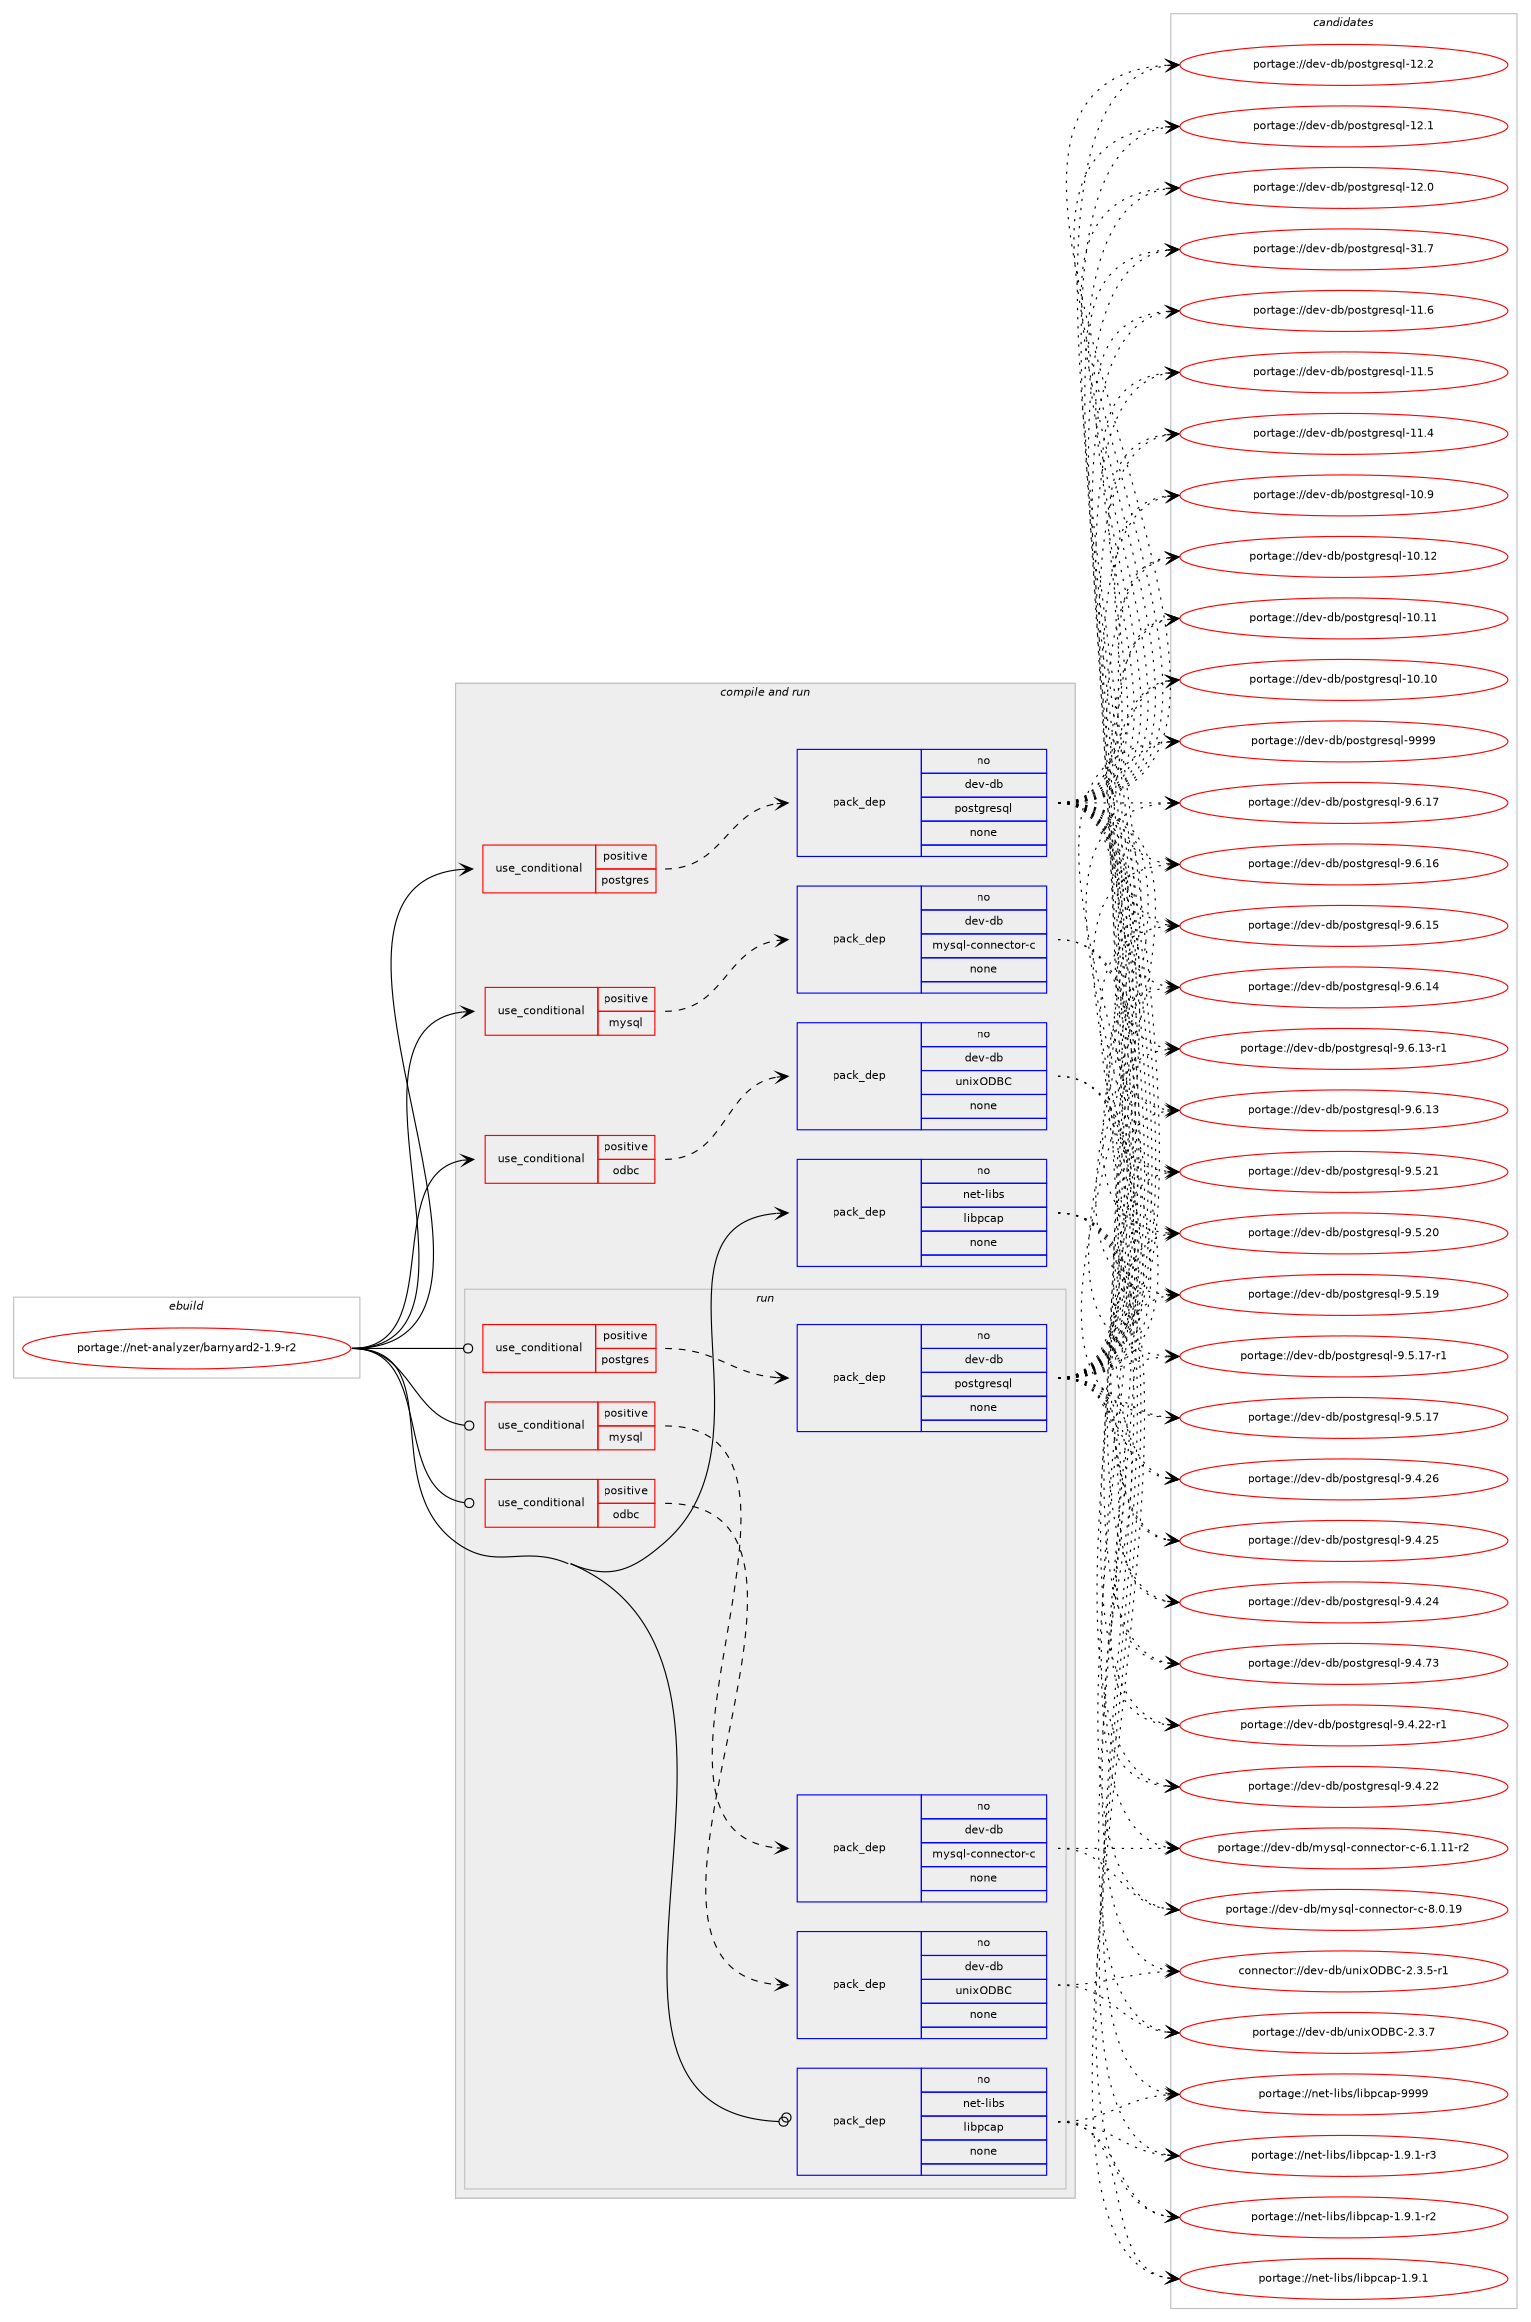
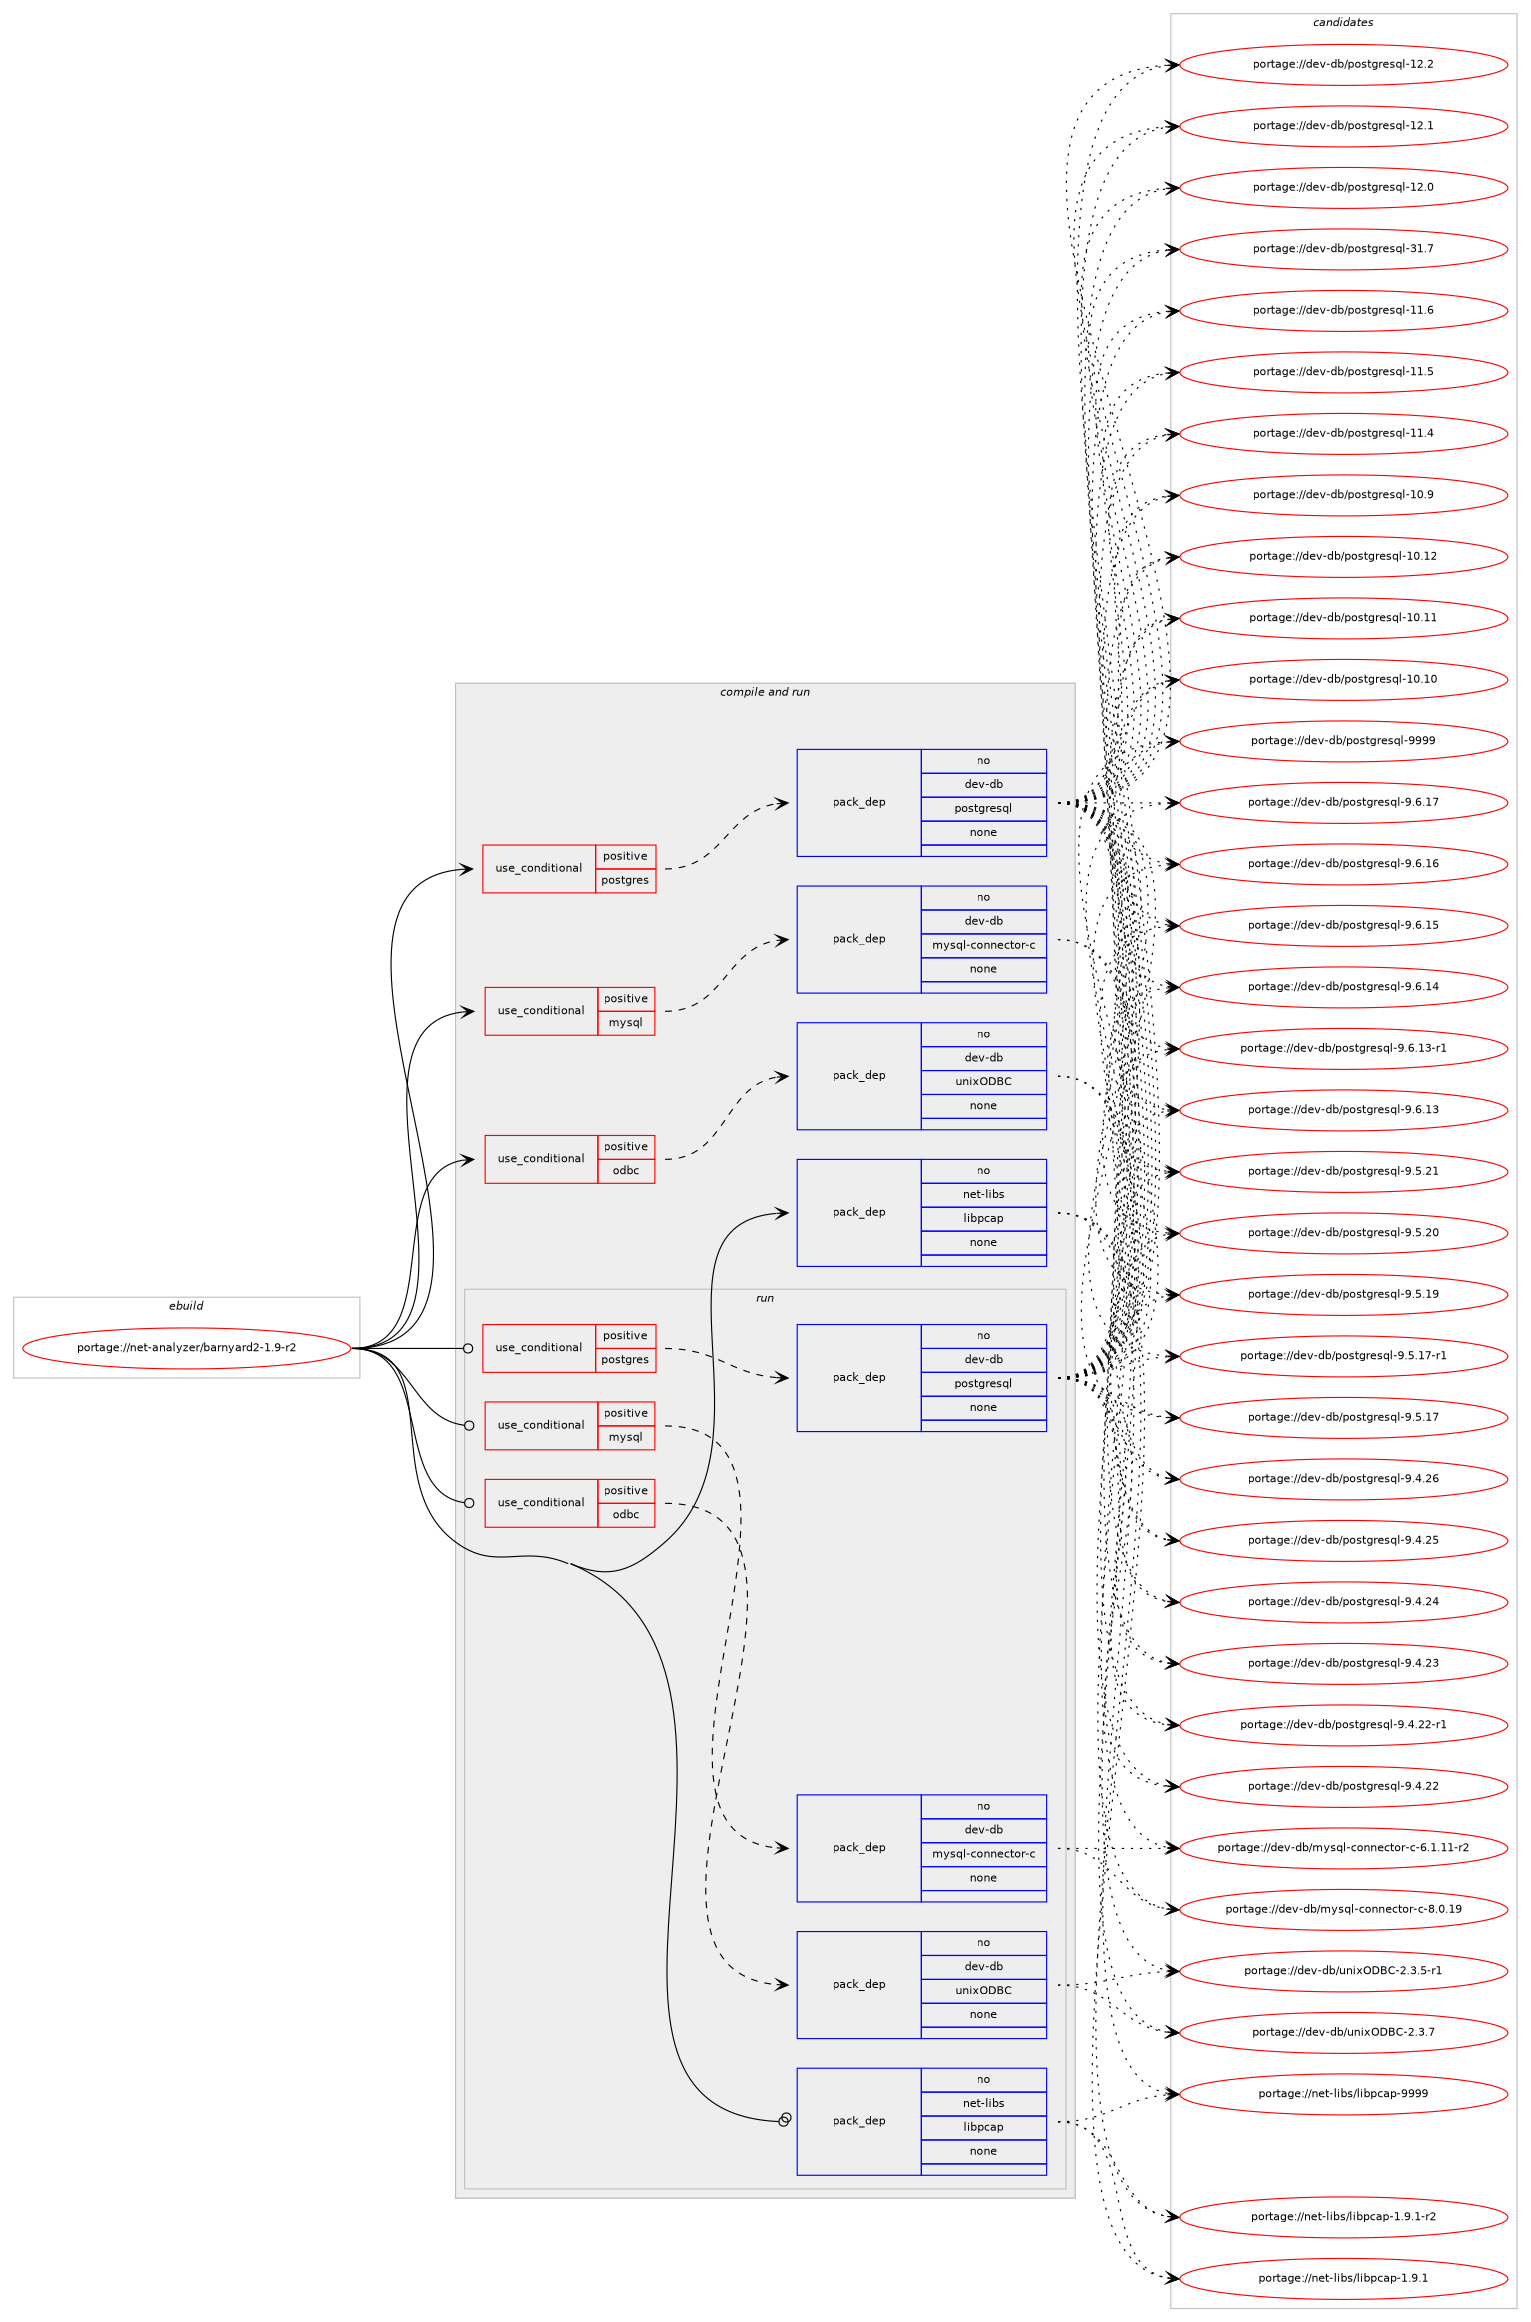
(1344, 1664) -> (1344, 1664)
(1344, 1971) -> (1344, 1971)
(1344, 2156) -> none
